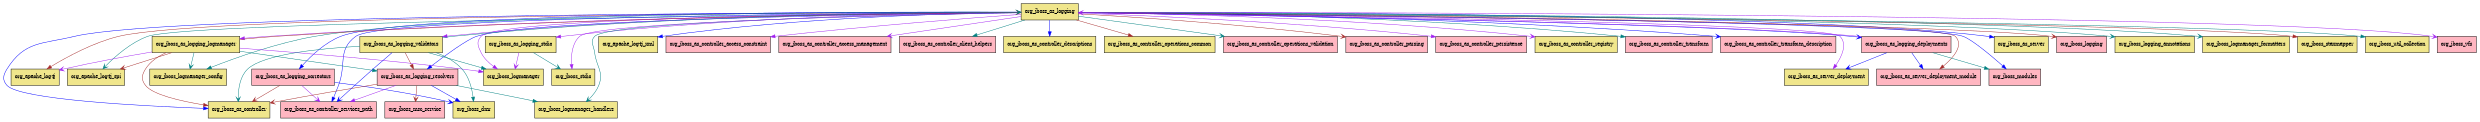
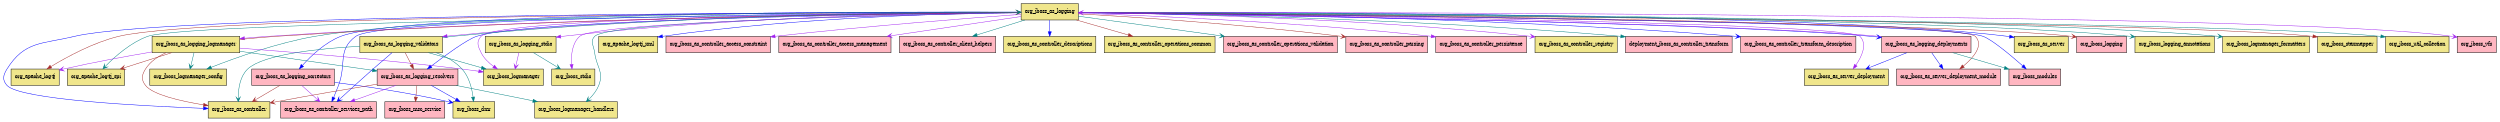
(1669, 45) -> (1679, 45)
(416, 91) -> (416, 91)
